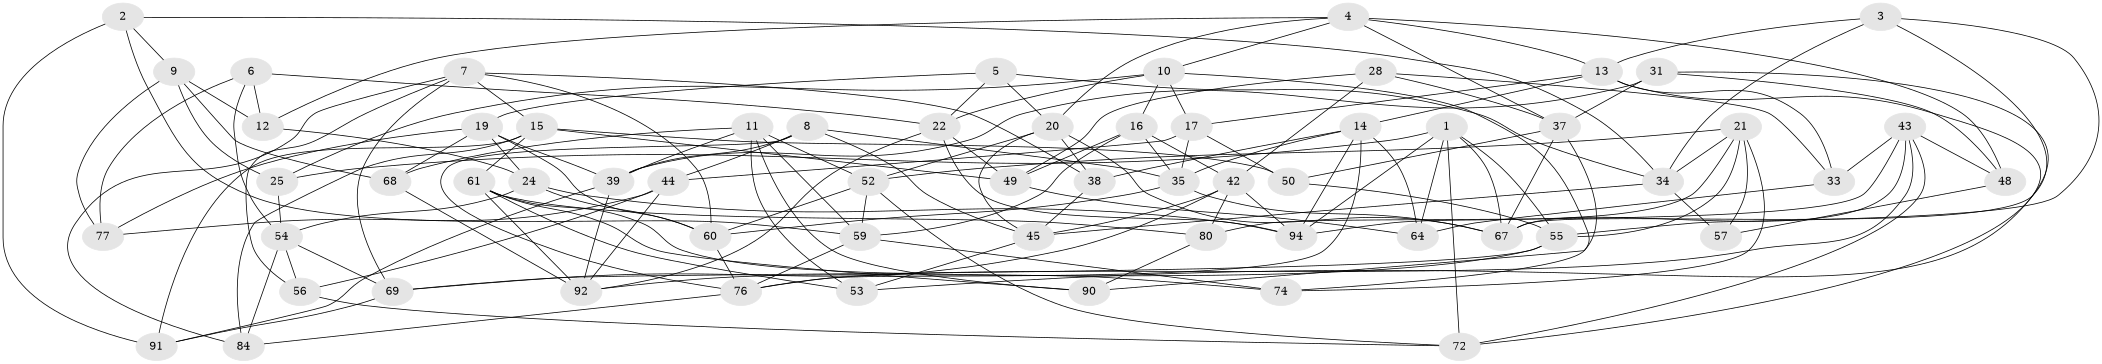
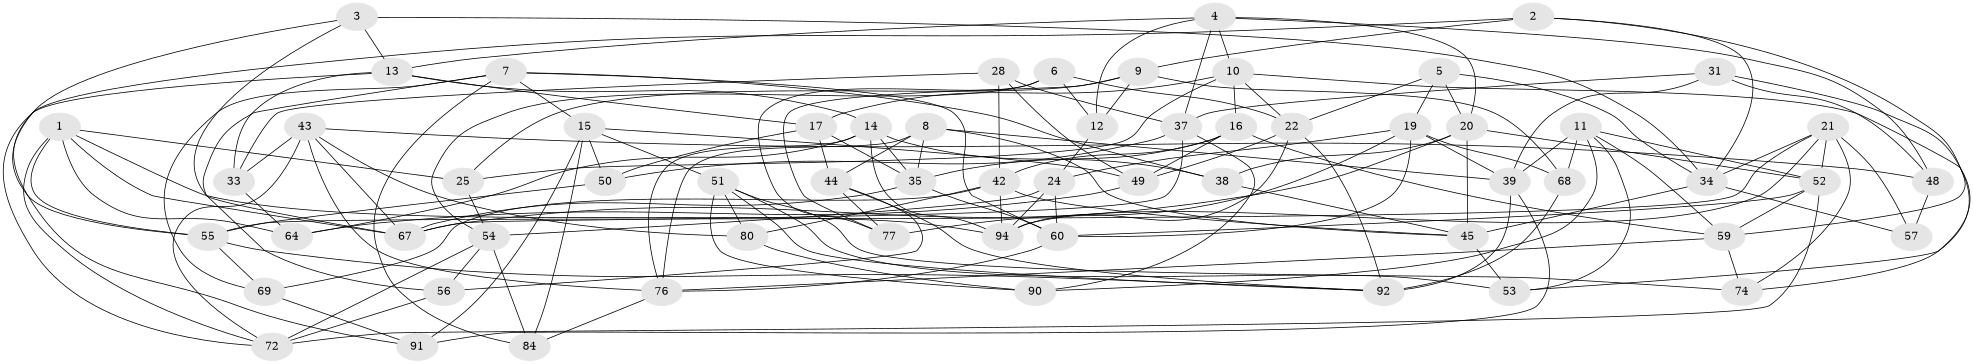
(474, 182) -> (718, 182)
(337, 264) -> (381, 292)
